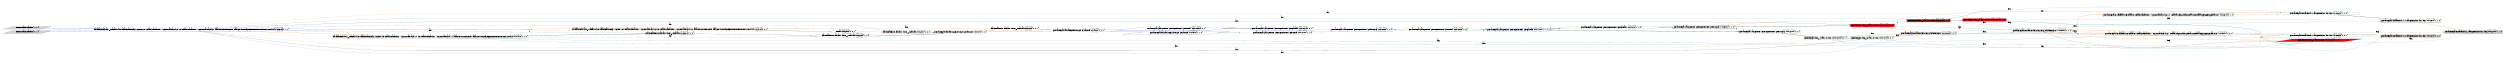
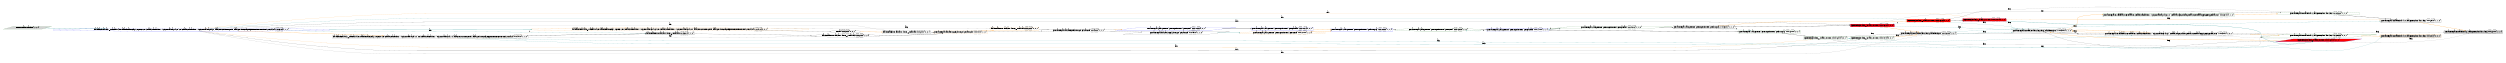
(28, 32) -> none
